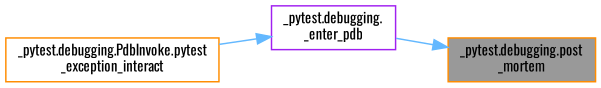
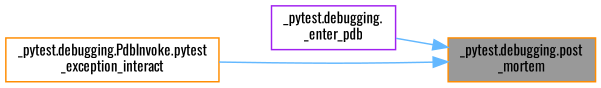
(238, 42) -> (326, 63)
